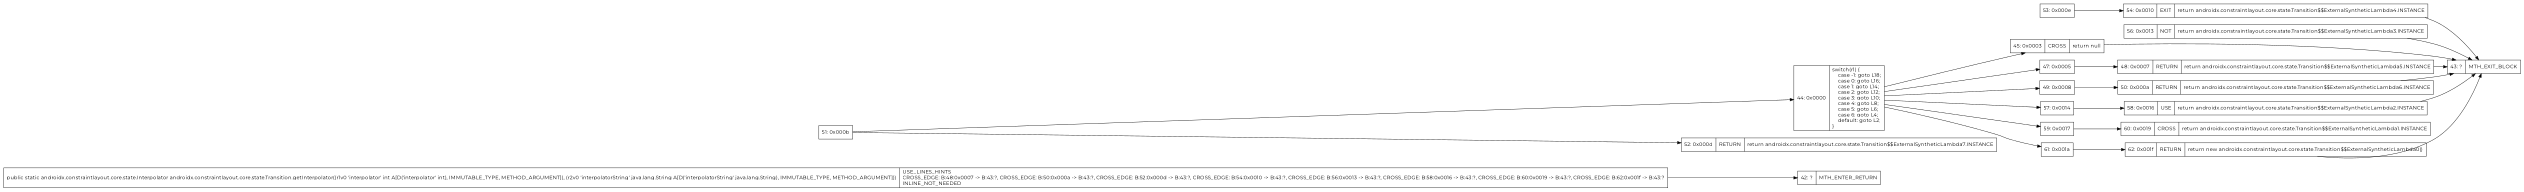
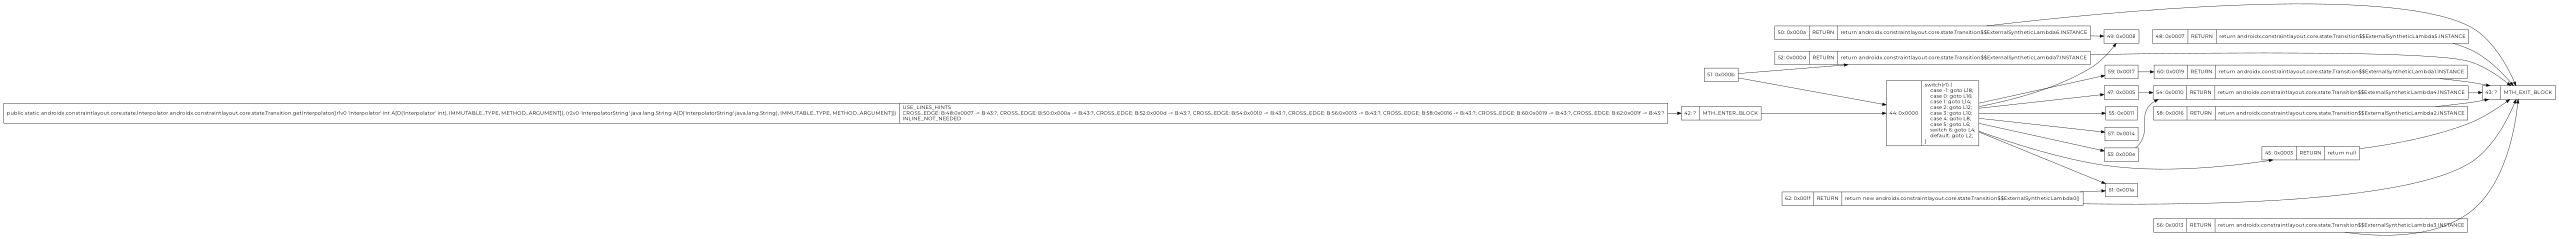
(2166, 11) -> (2201, 92)
(2166, 31) -> (2201, 225)
(2057, 46) -> (2311, 153)
none -> (2302, 53)
(2094, 67) -> (2144, 93)
none -> (2463, 81)
(2094, 88) -> (2095, 36)
(2097, 108) -> none
(2166, 108) -> (2201, 113)
none -> (1822, 113)
none -> (2122, 113)
(1855, 115) -> (1950, 130)
(2167, 129) -> (2202, 72)
none -> (2040, 137)
(2097, 150) -> (2091, 191)
(1848, 178) -> (1730, 113)
